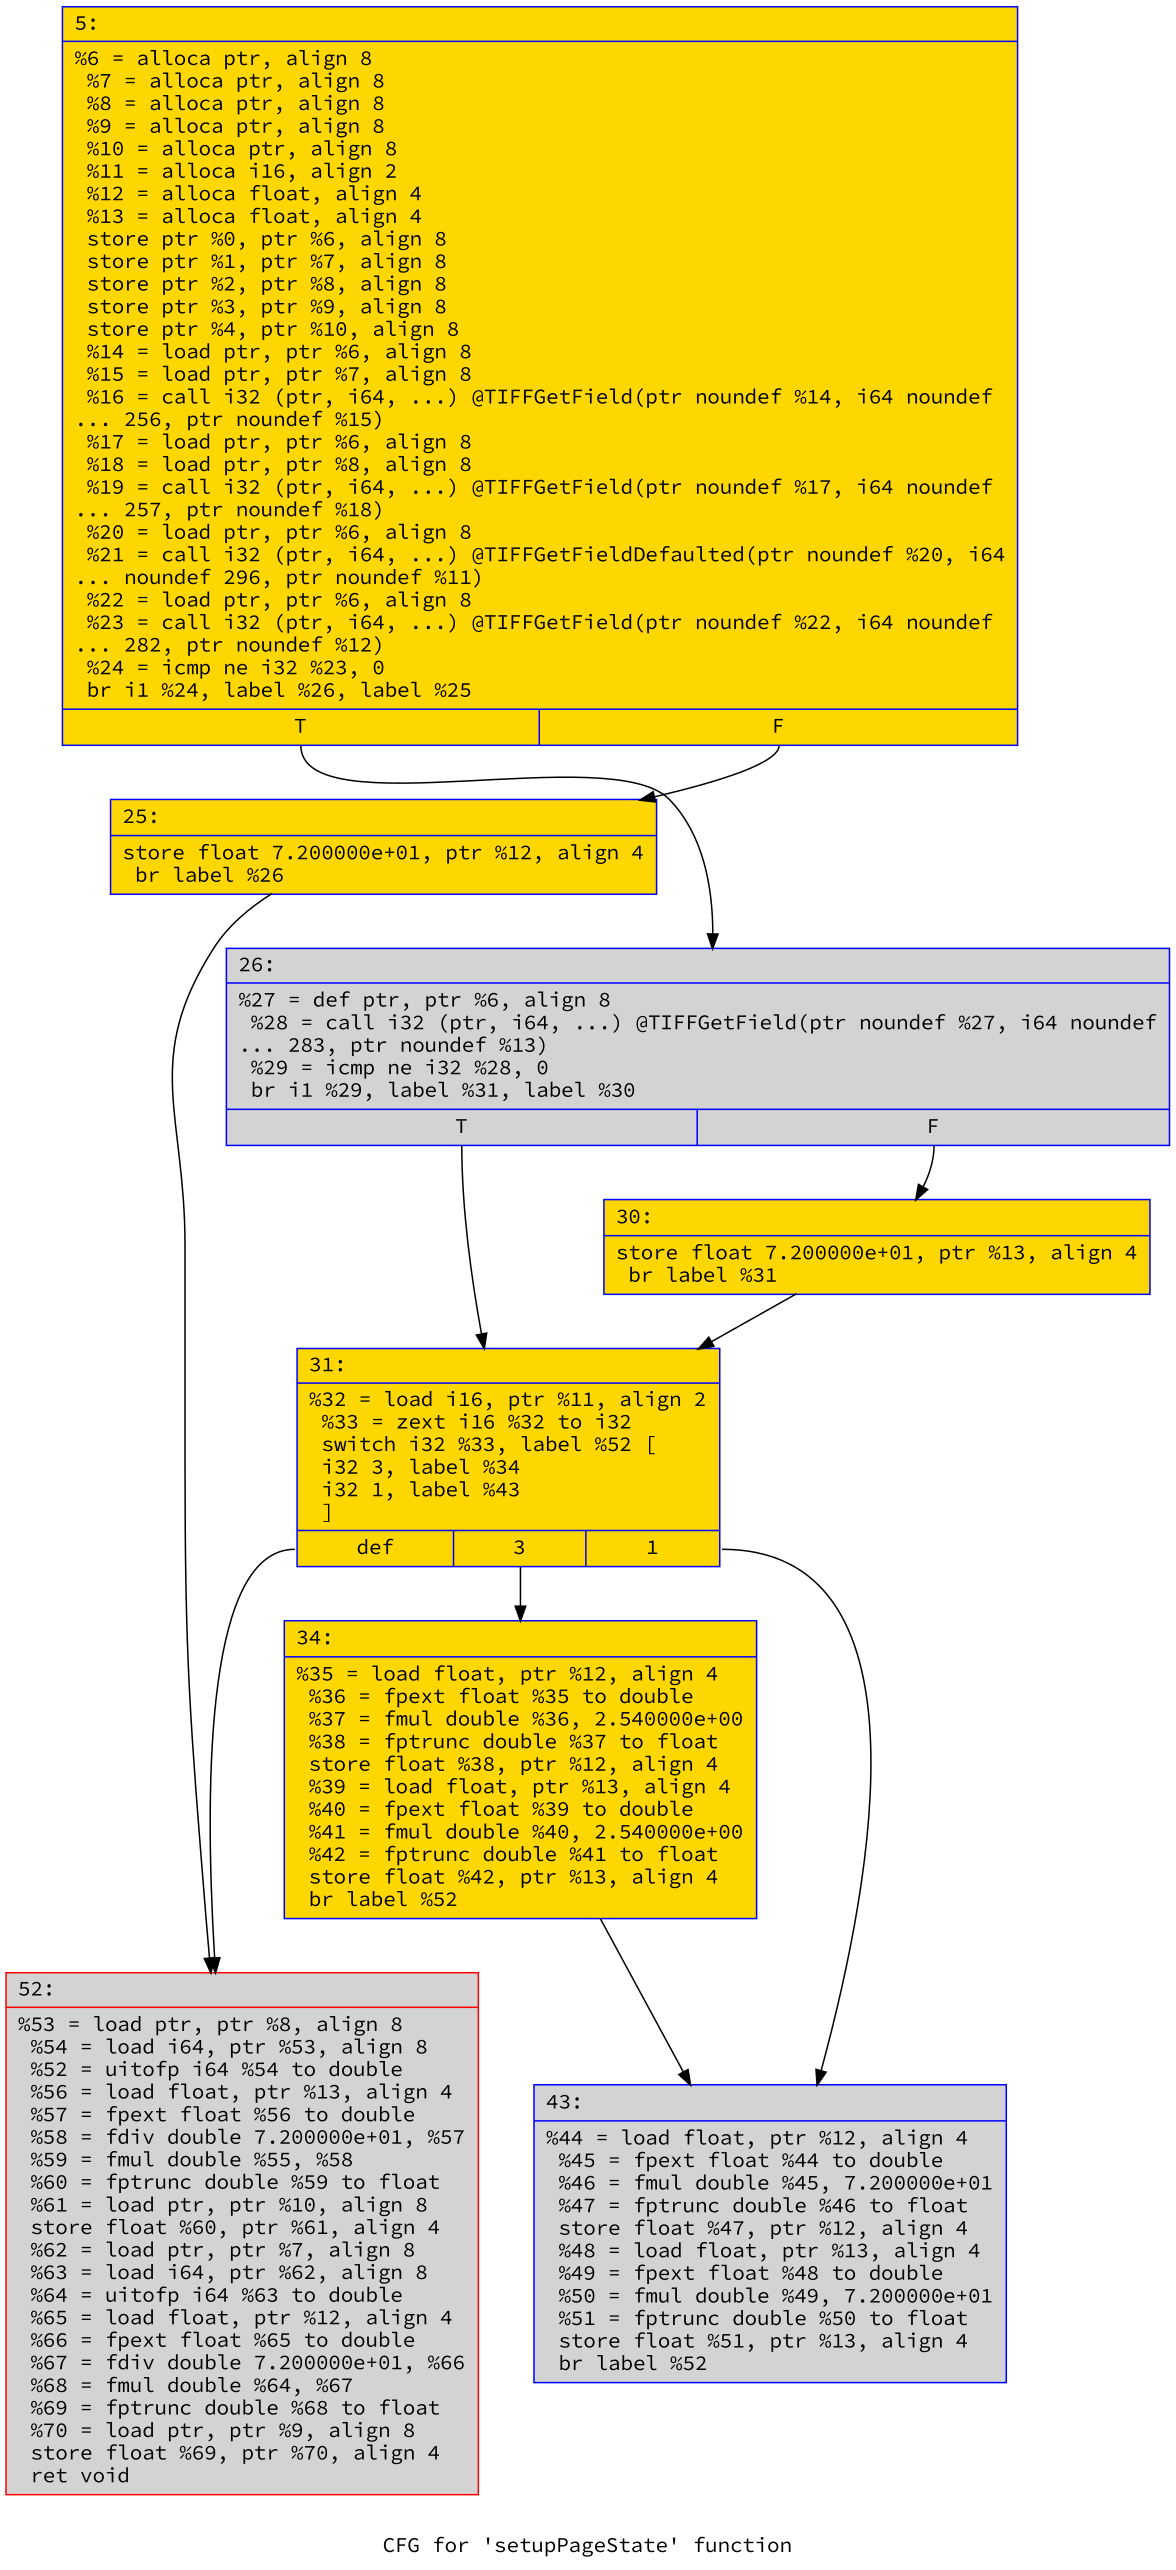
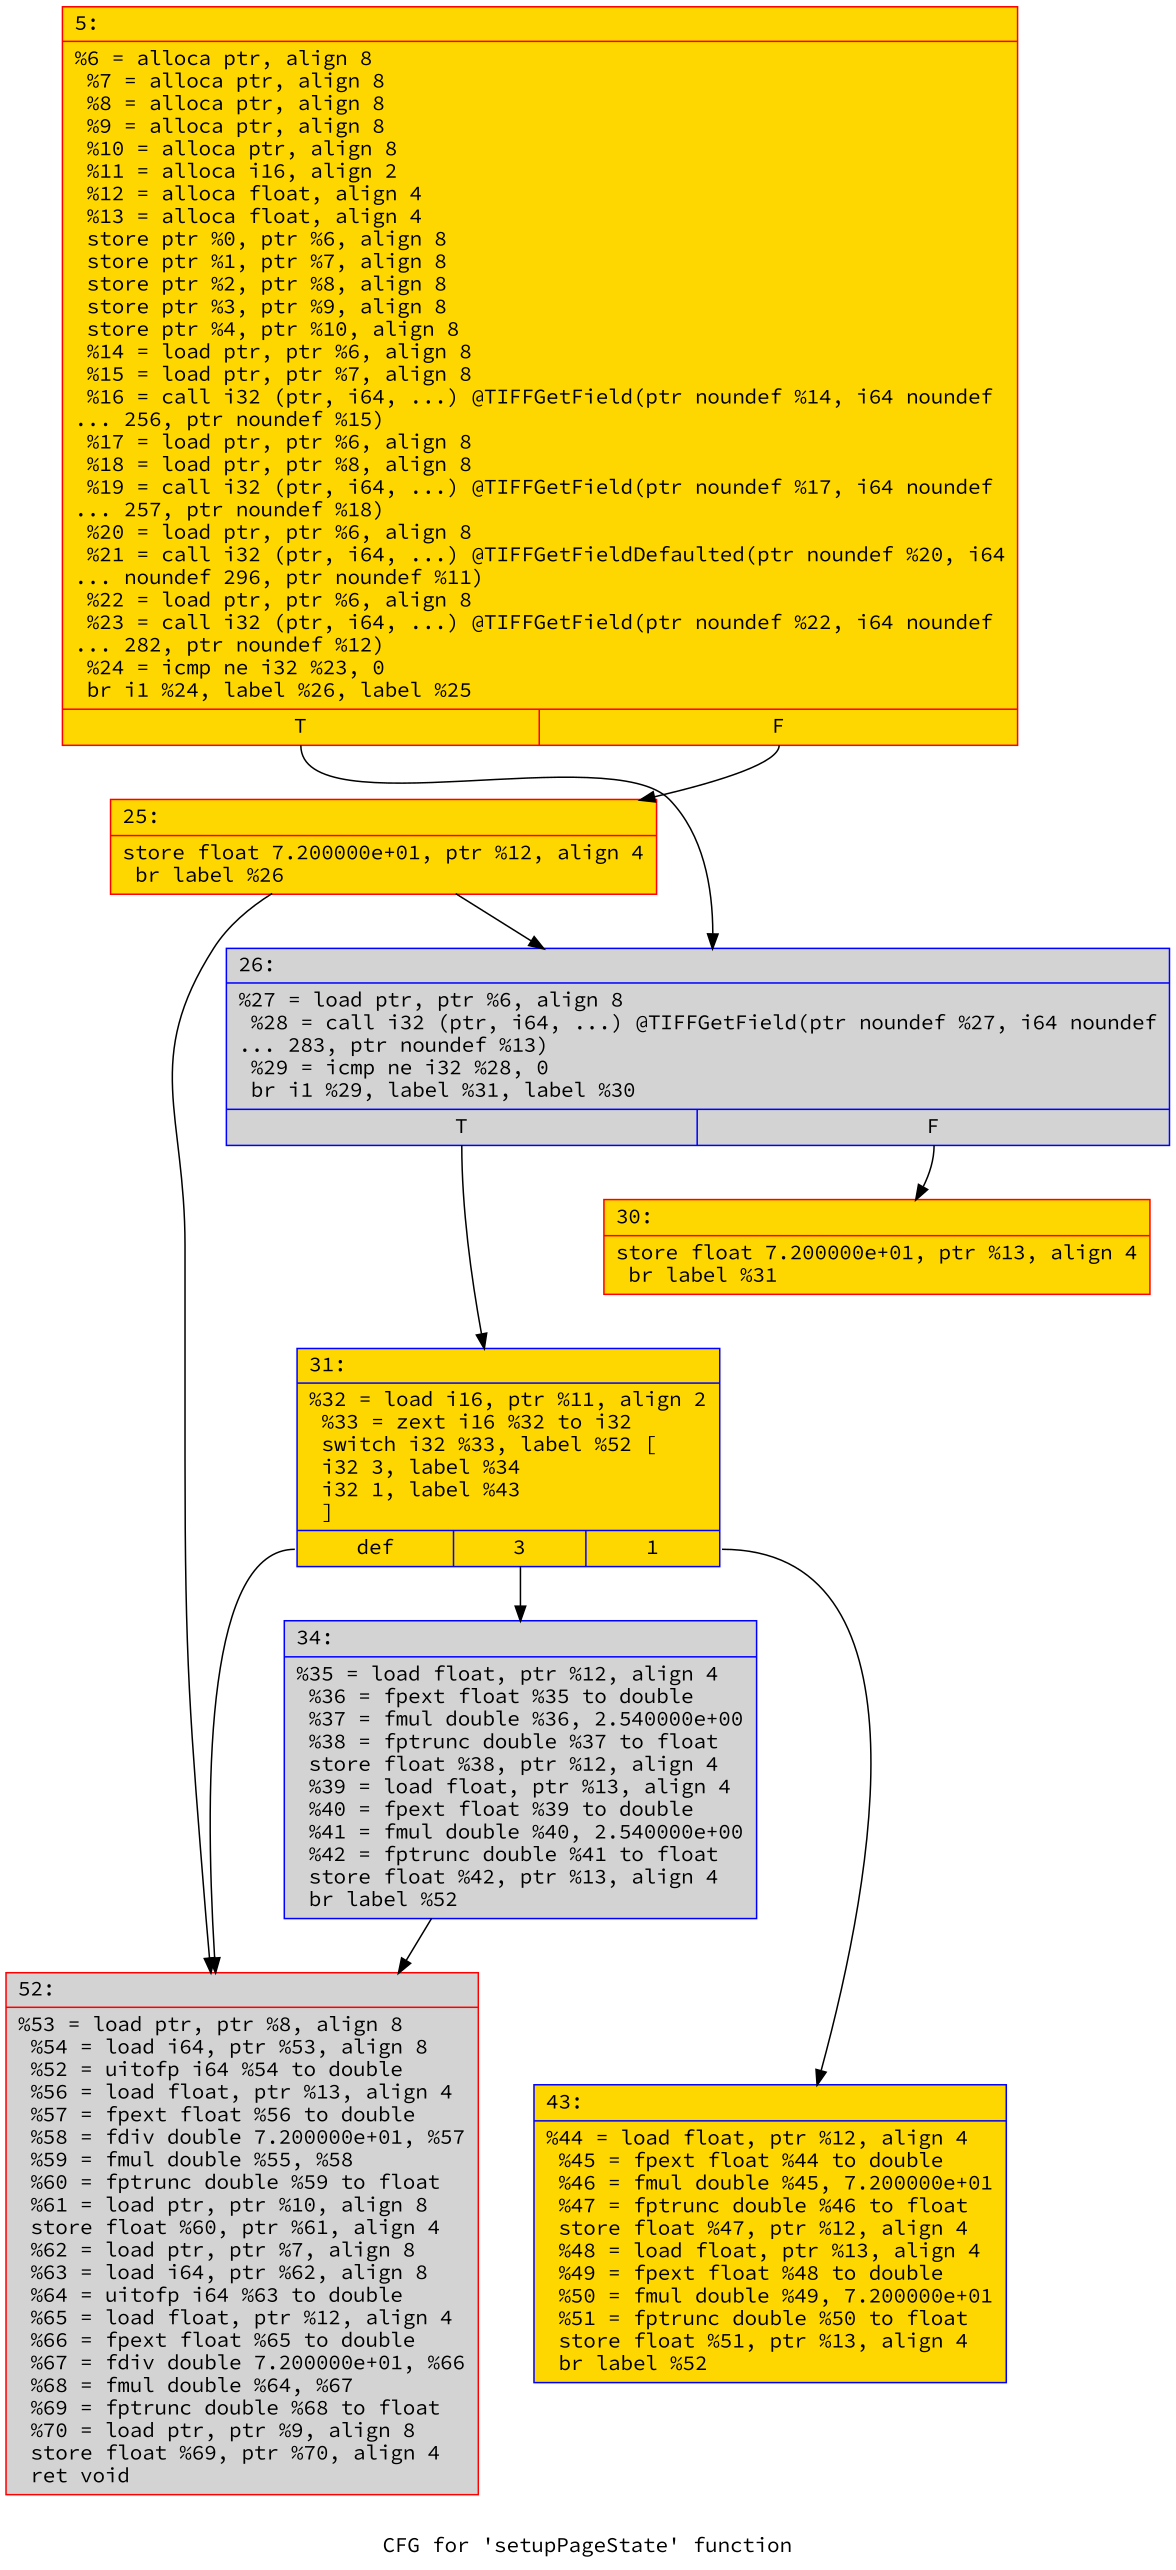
(540, 376) -> (540, 376)
(384, 847) -> (384, 847)
none -> (493, 917)
(425, 1000) -> (431, 1000)
(877, 1247) -> (877, 1247)
(754, 1318) -> none
(520, 1770) -> (520, 1770)
(642, 1995) -> (419, 1939)
(770, 2234) -> (770, 2234)
